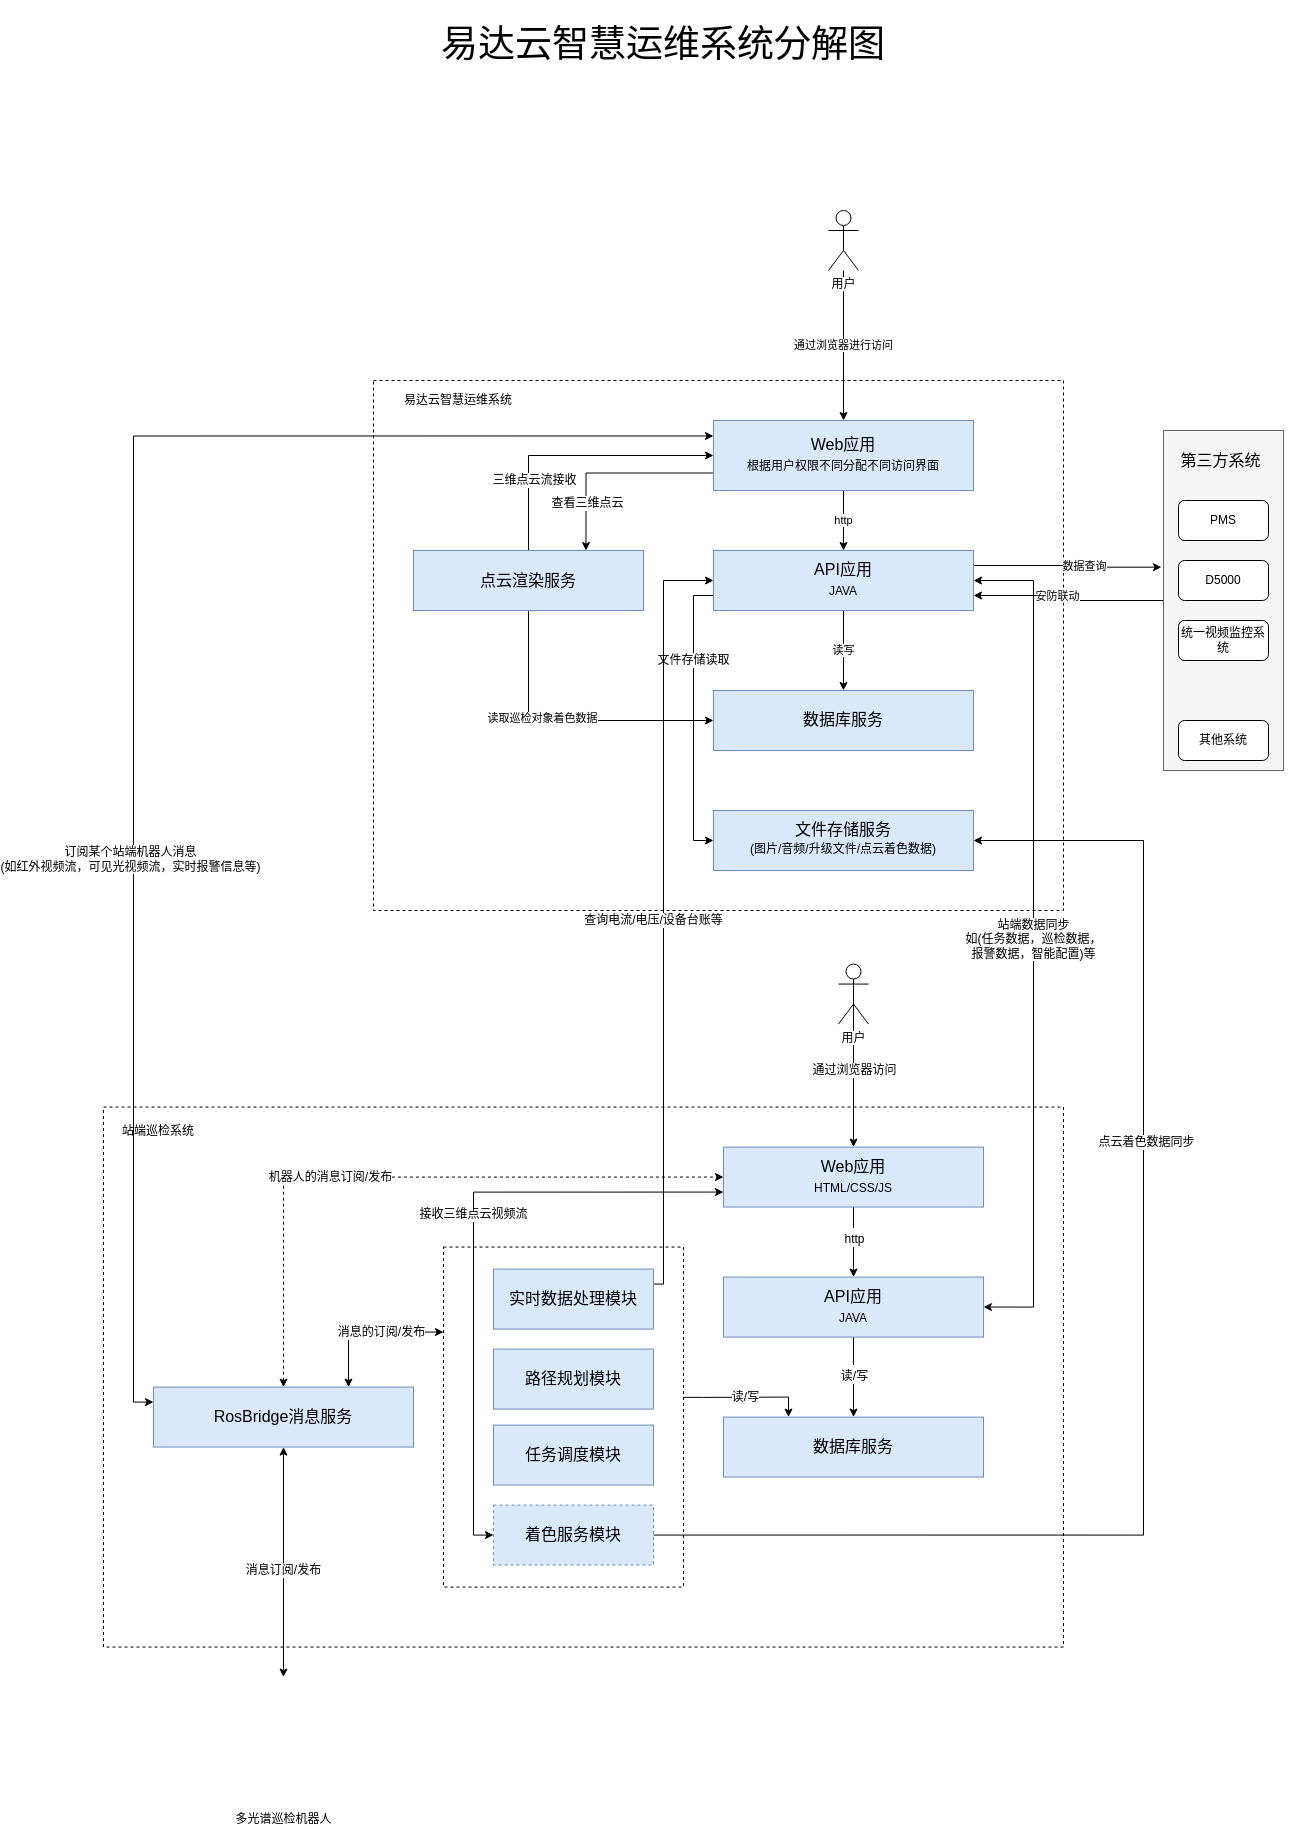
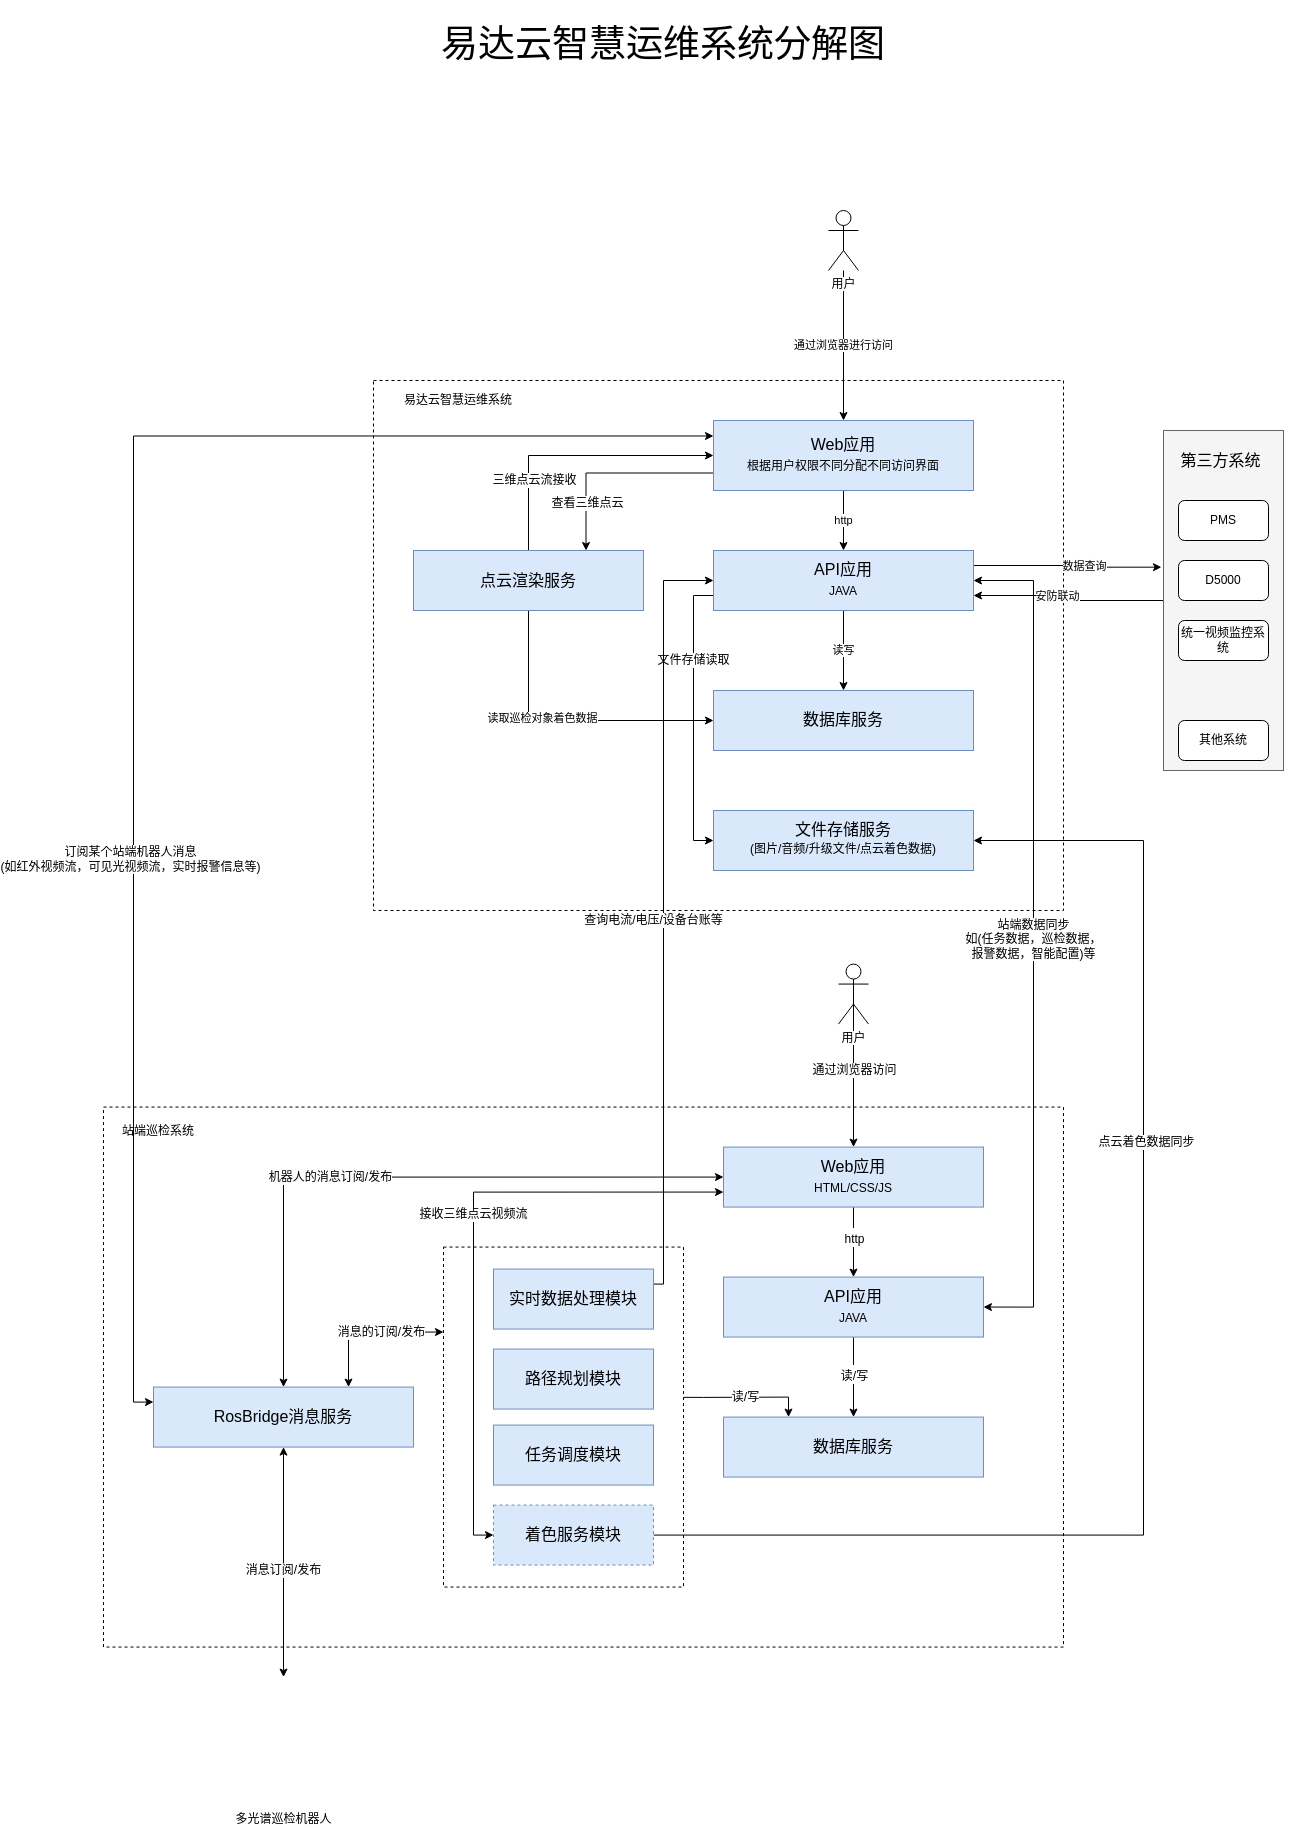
(555, 1177) -> (555, 1177)
